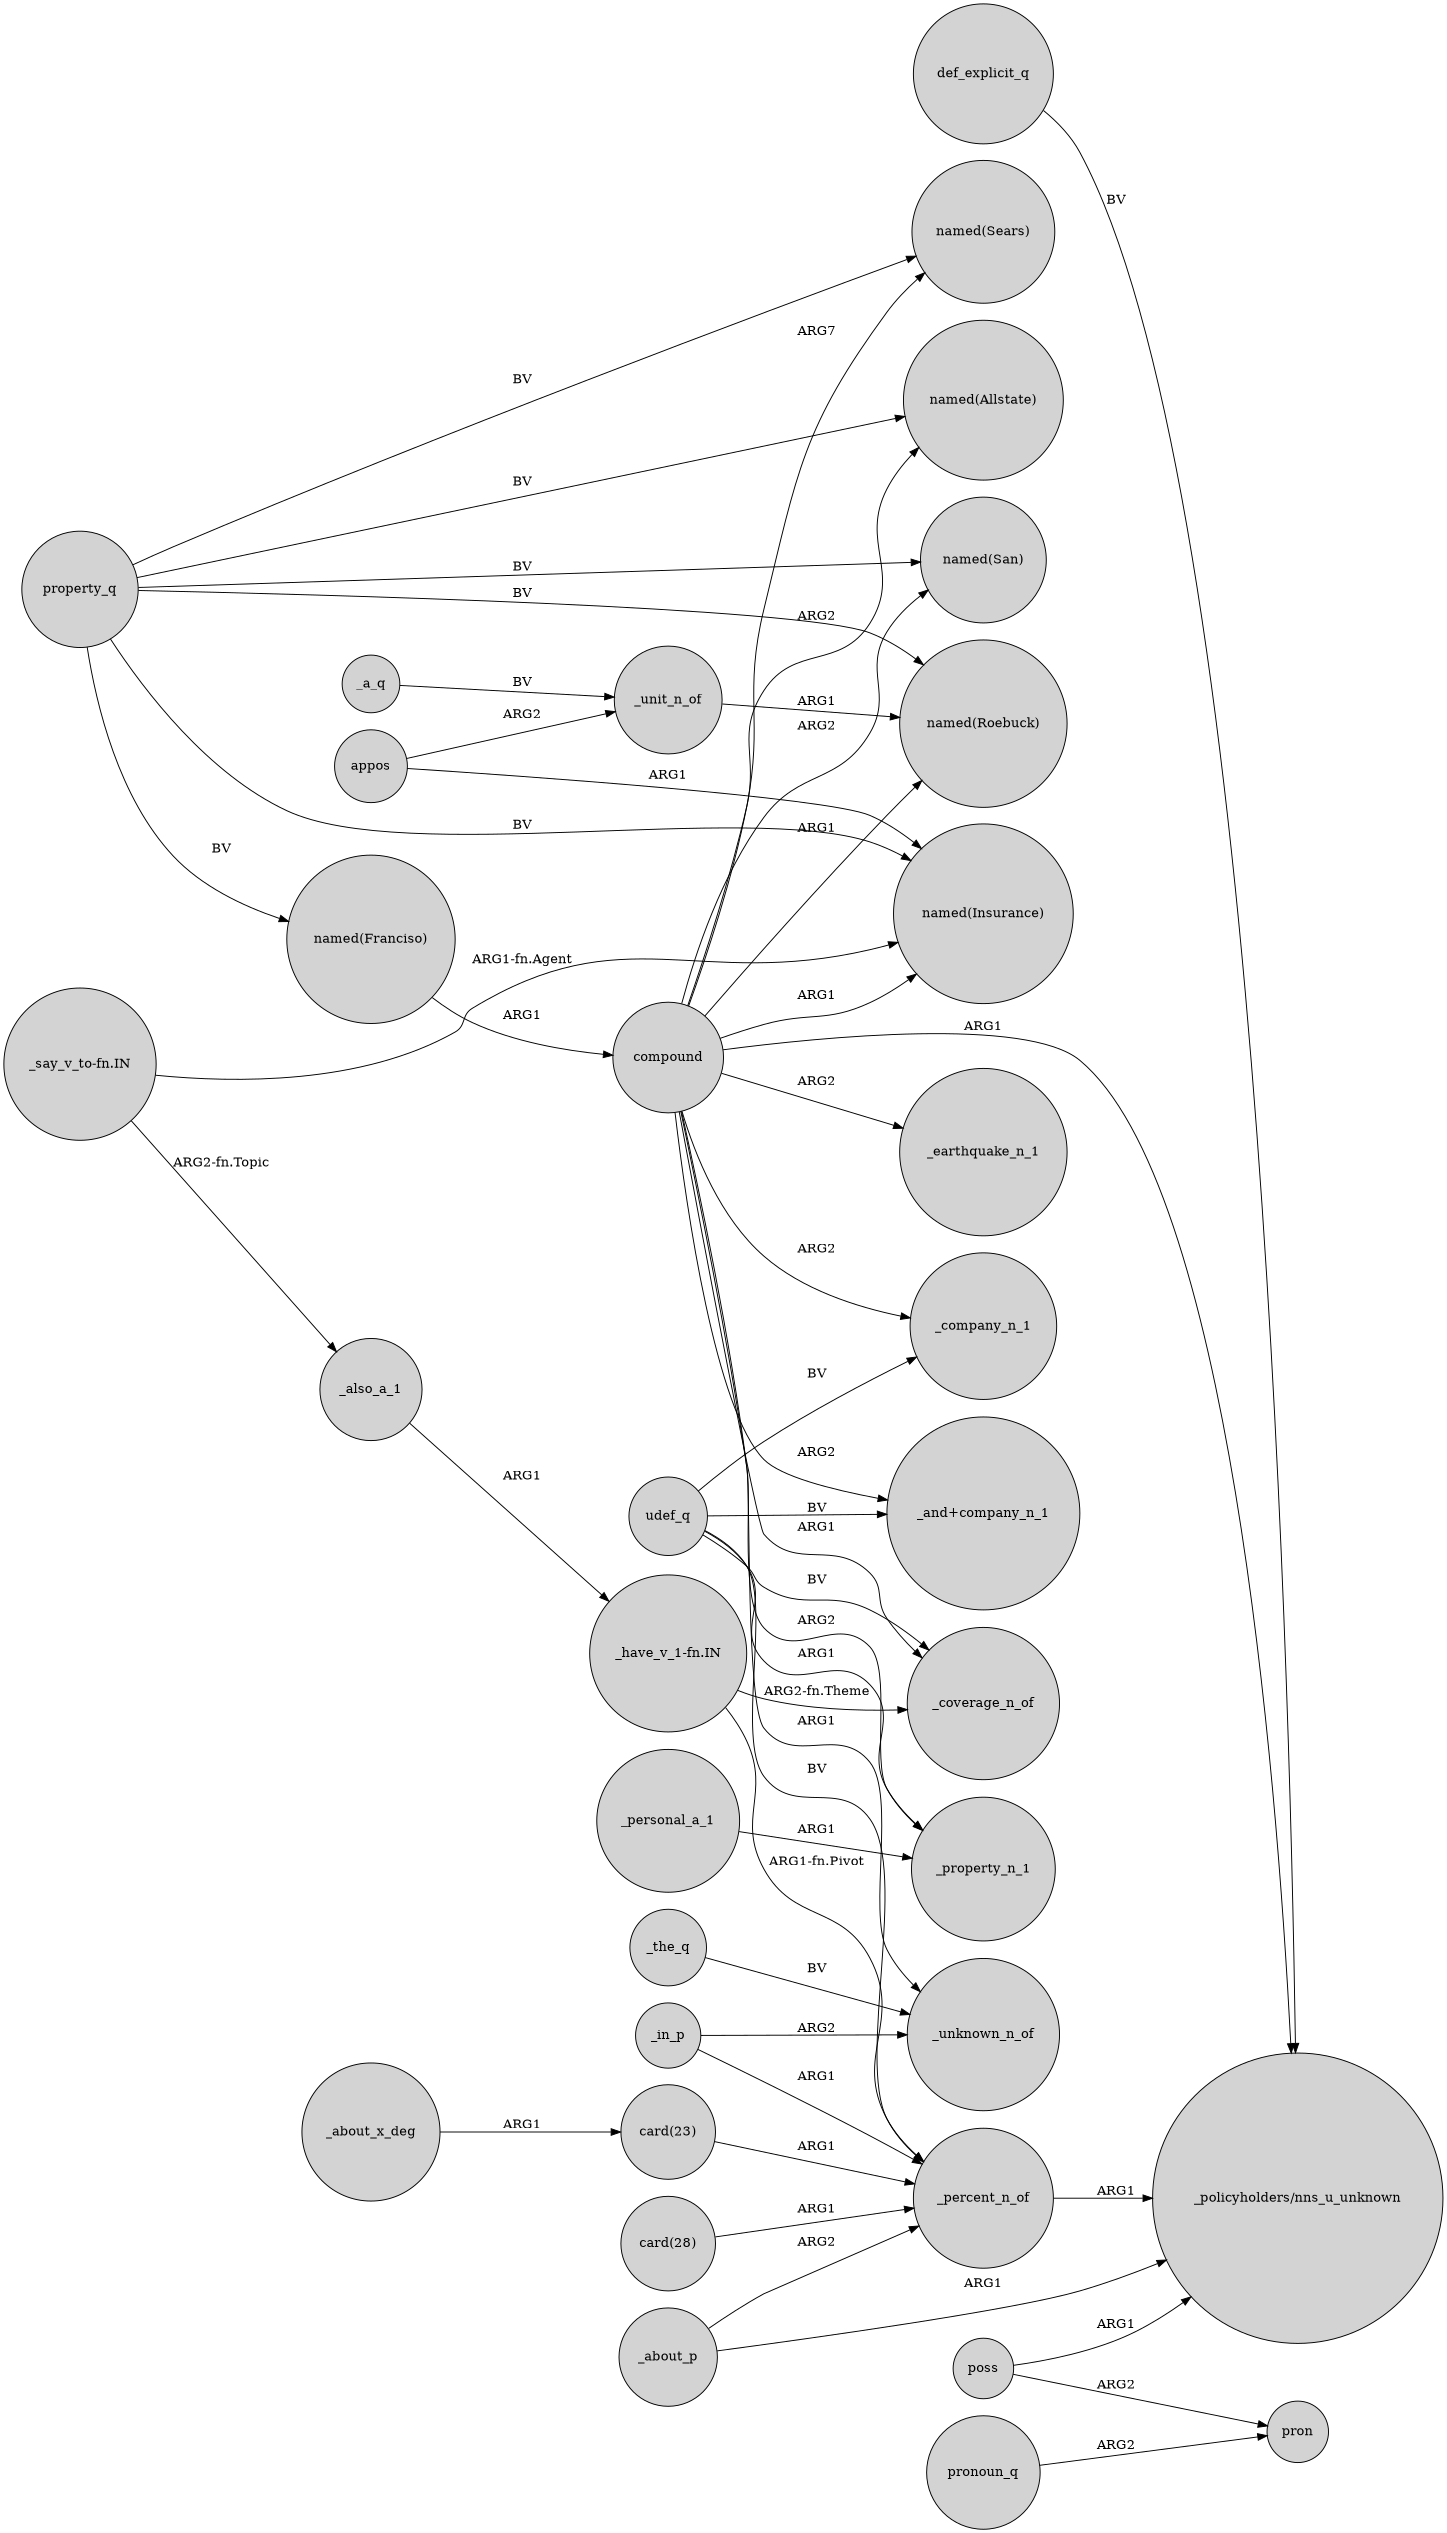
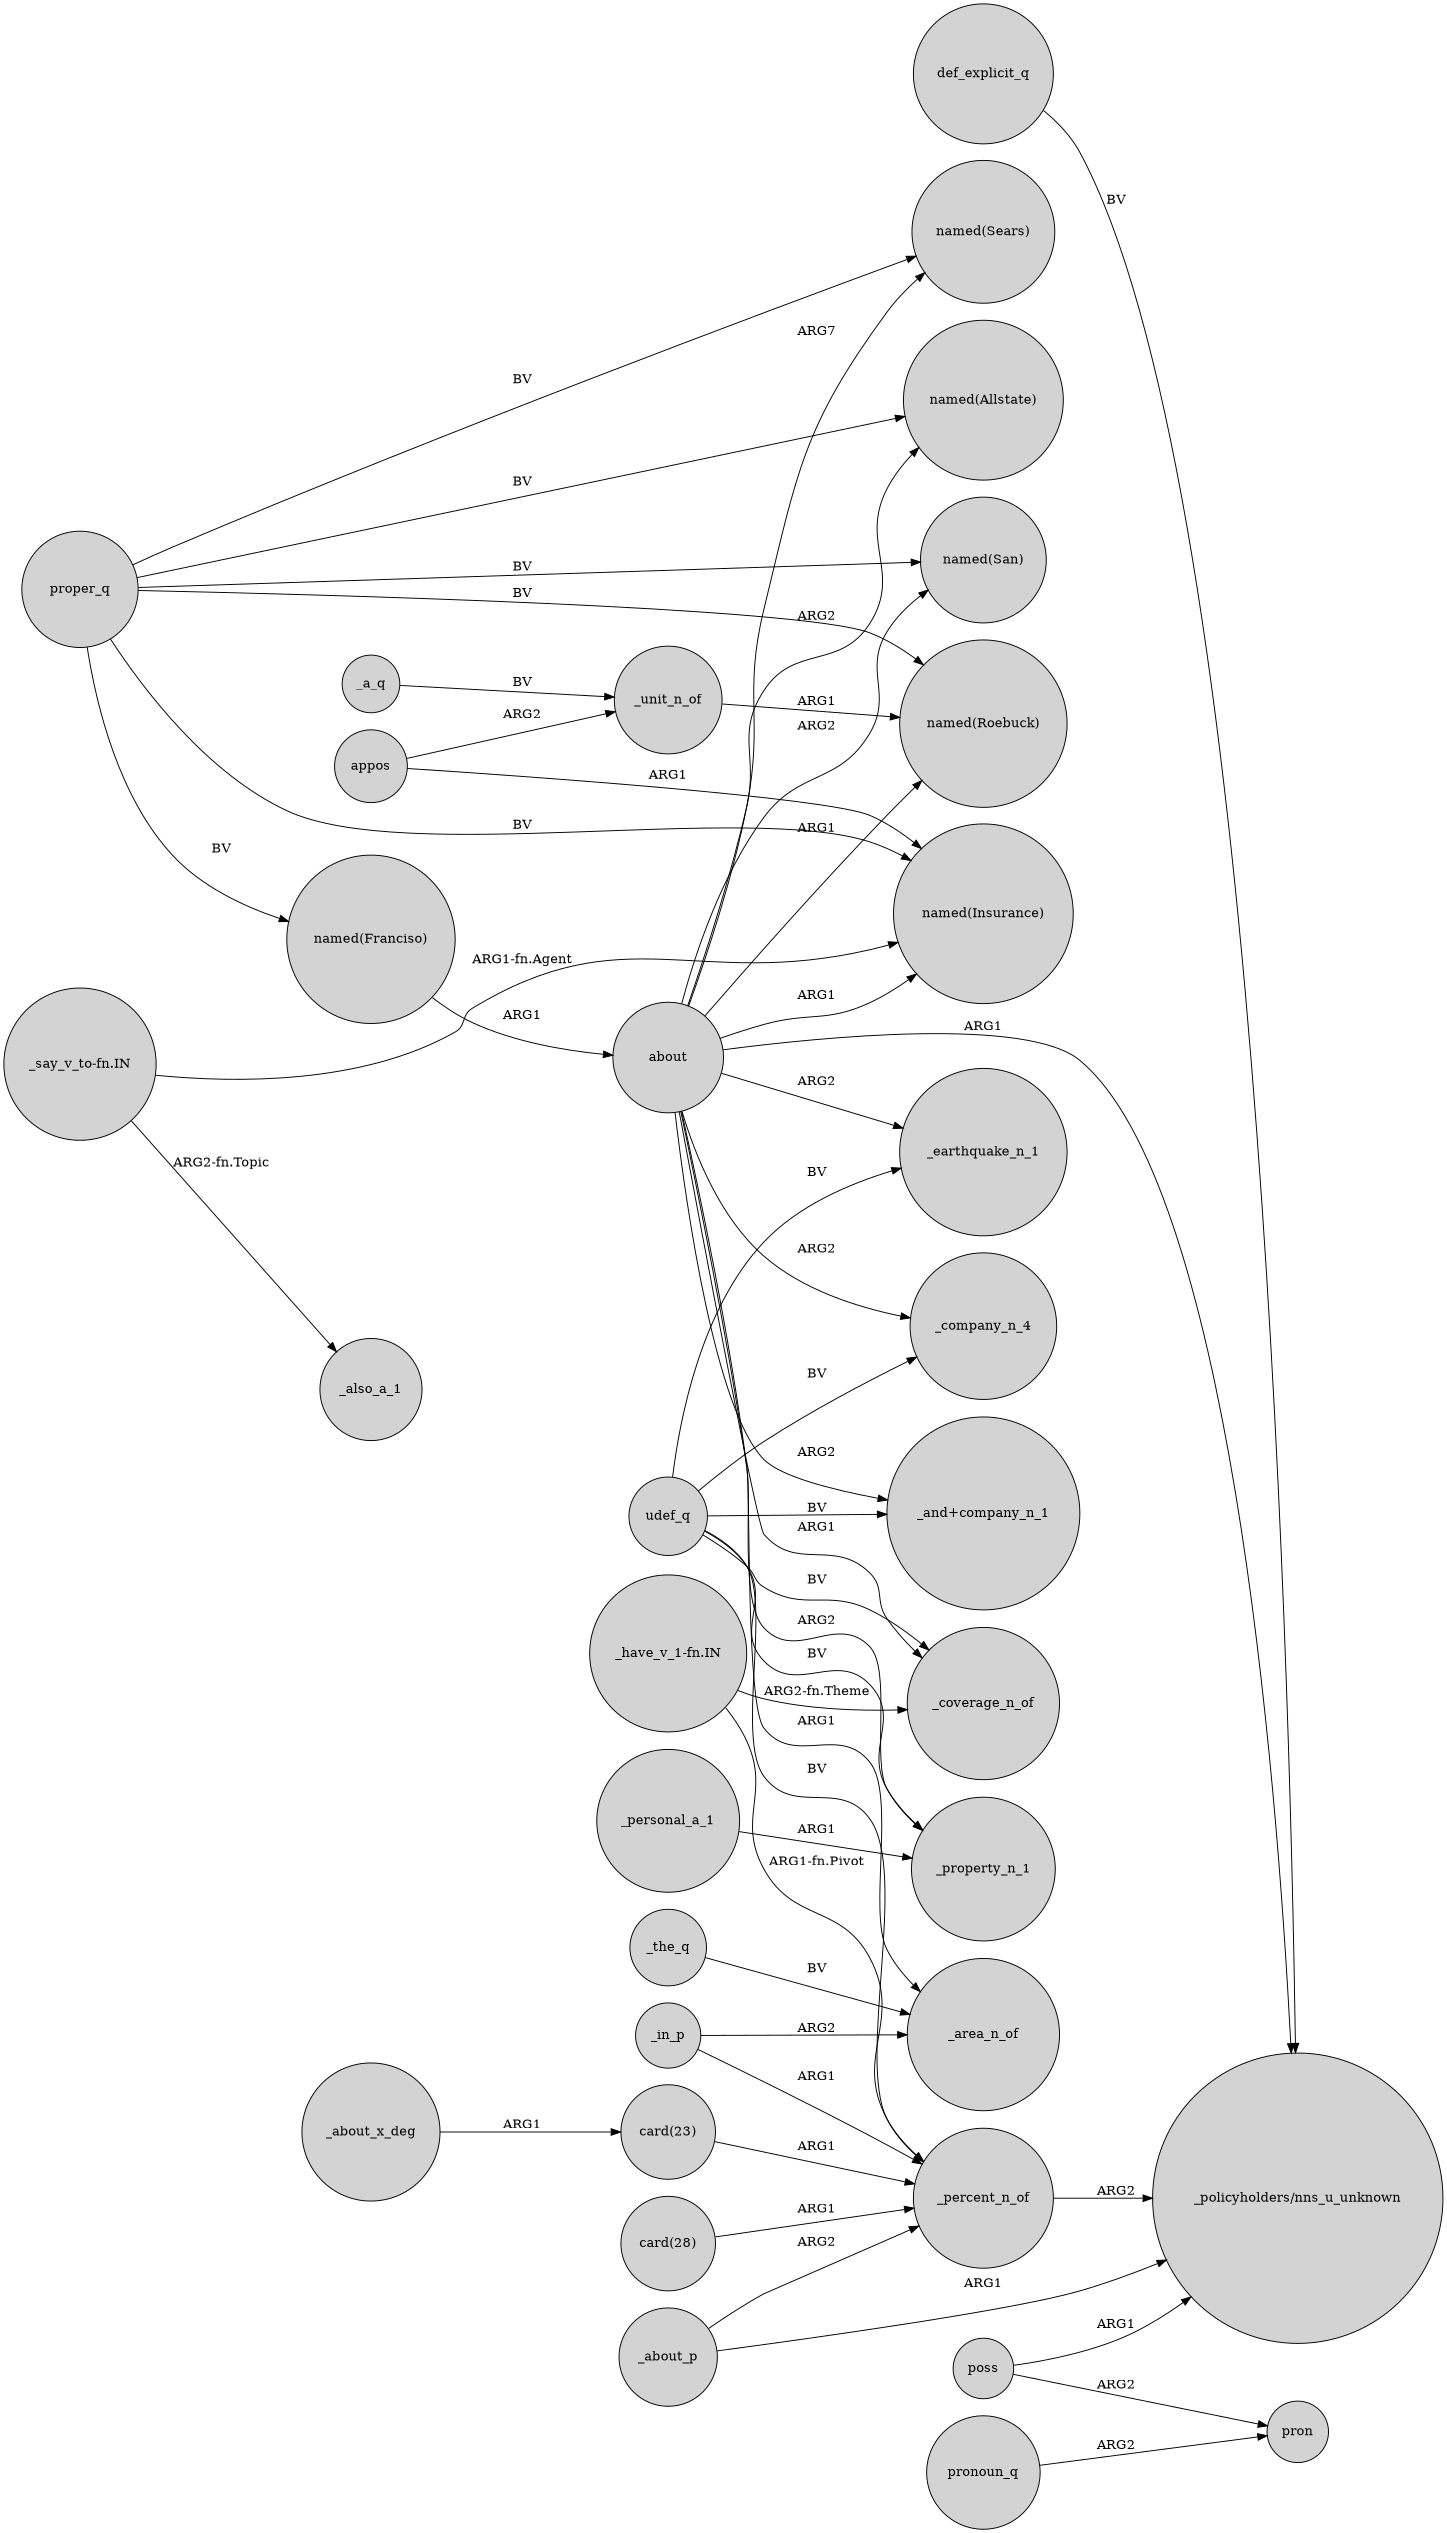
(80, 589) -> (80, 589)
(668, 1058) -> (668, 1058)
none -> (732, 1285)
(983, 1326) -> (983, 1326)
(506, 1509) -> none
(817, 1654) -> (817, 1654)
(983, 2035) -> (983, 2035)
(1116, 2191) -> (1116, 2191)
